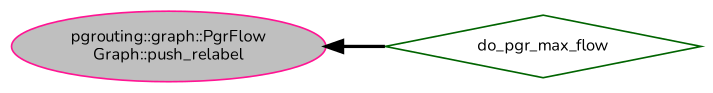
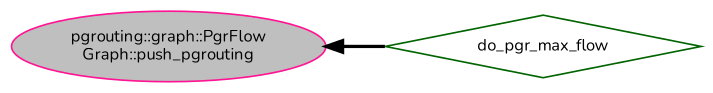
(169, 46) -> (169, 46)
